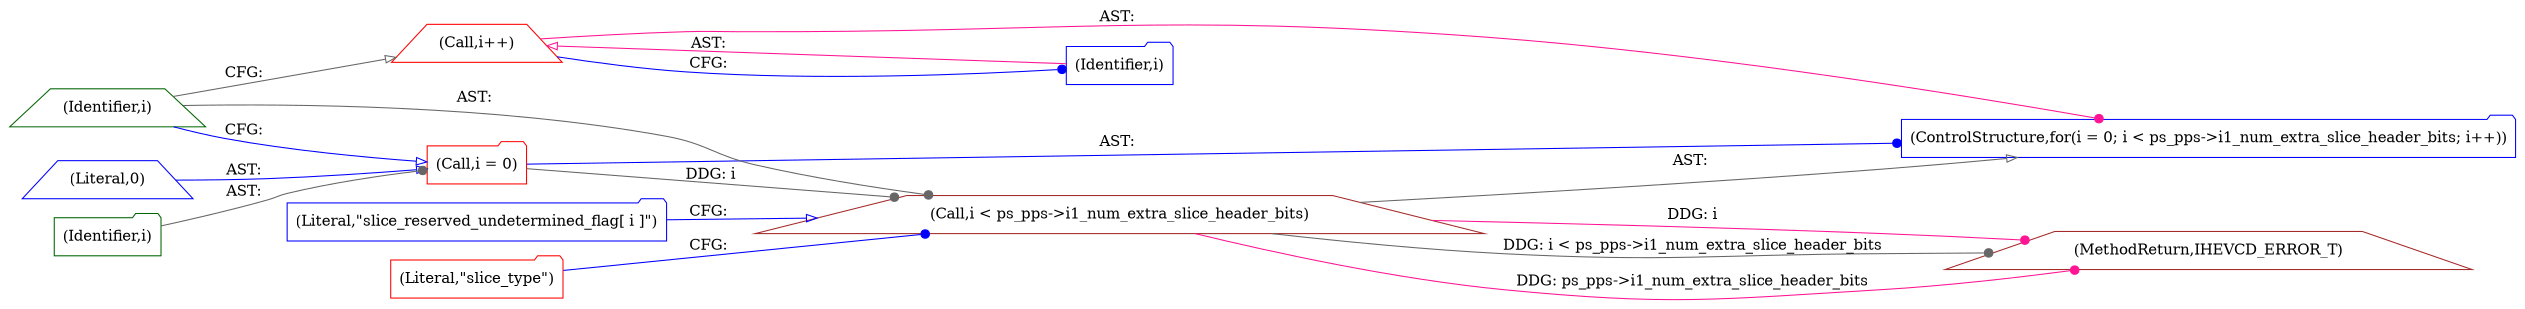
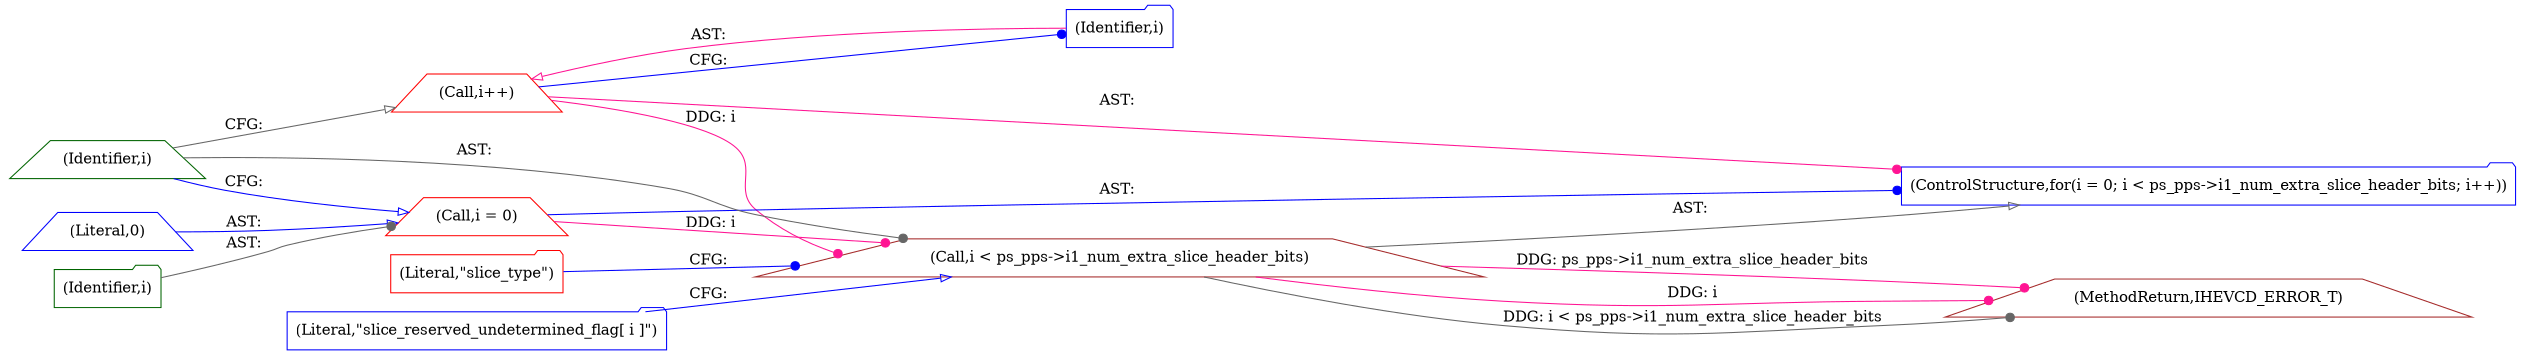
none -> (721, 138)
(477, 165) -> (477, 217)
(708, 183) -> (718, 232)
